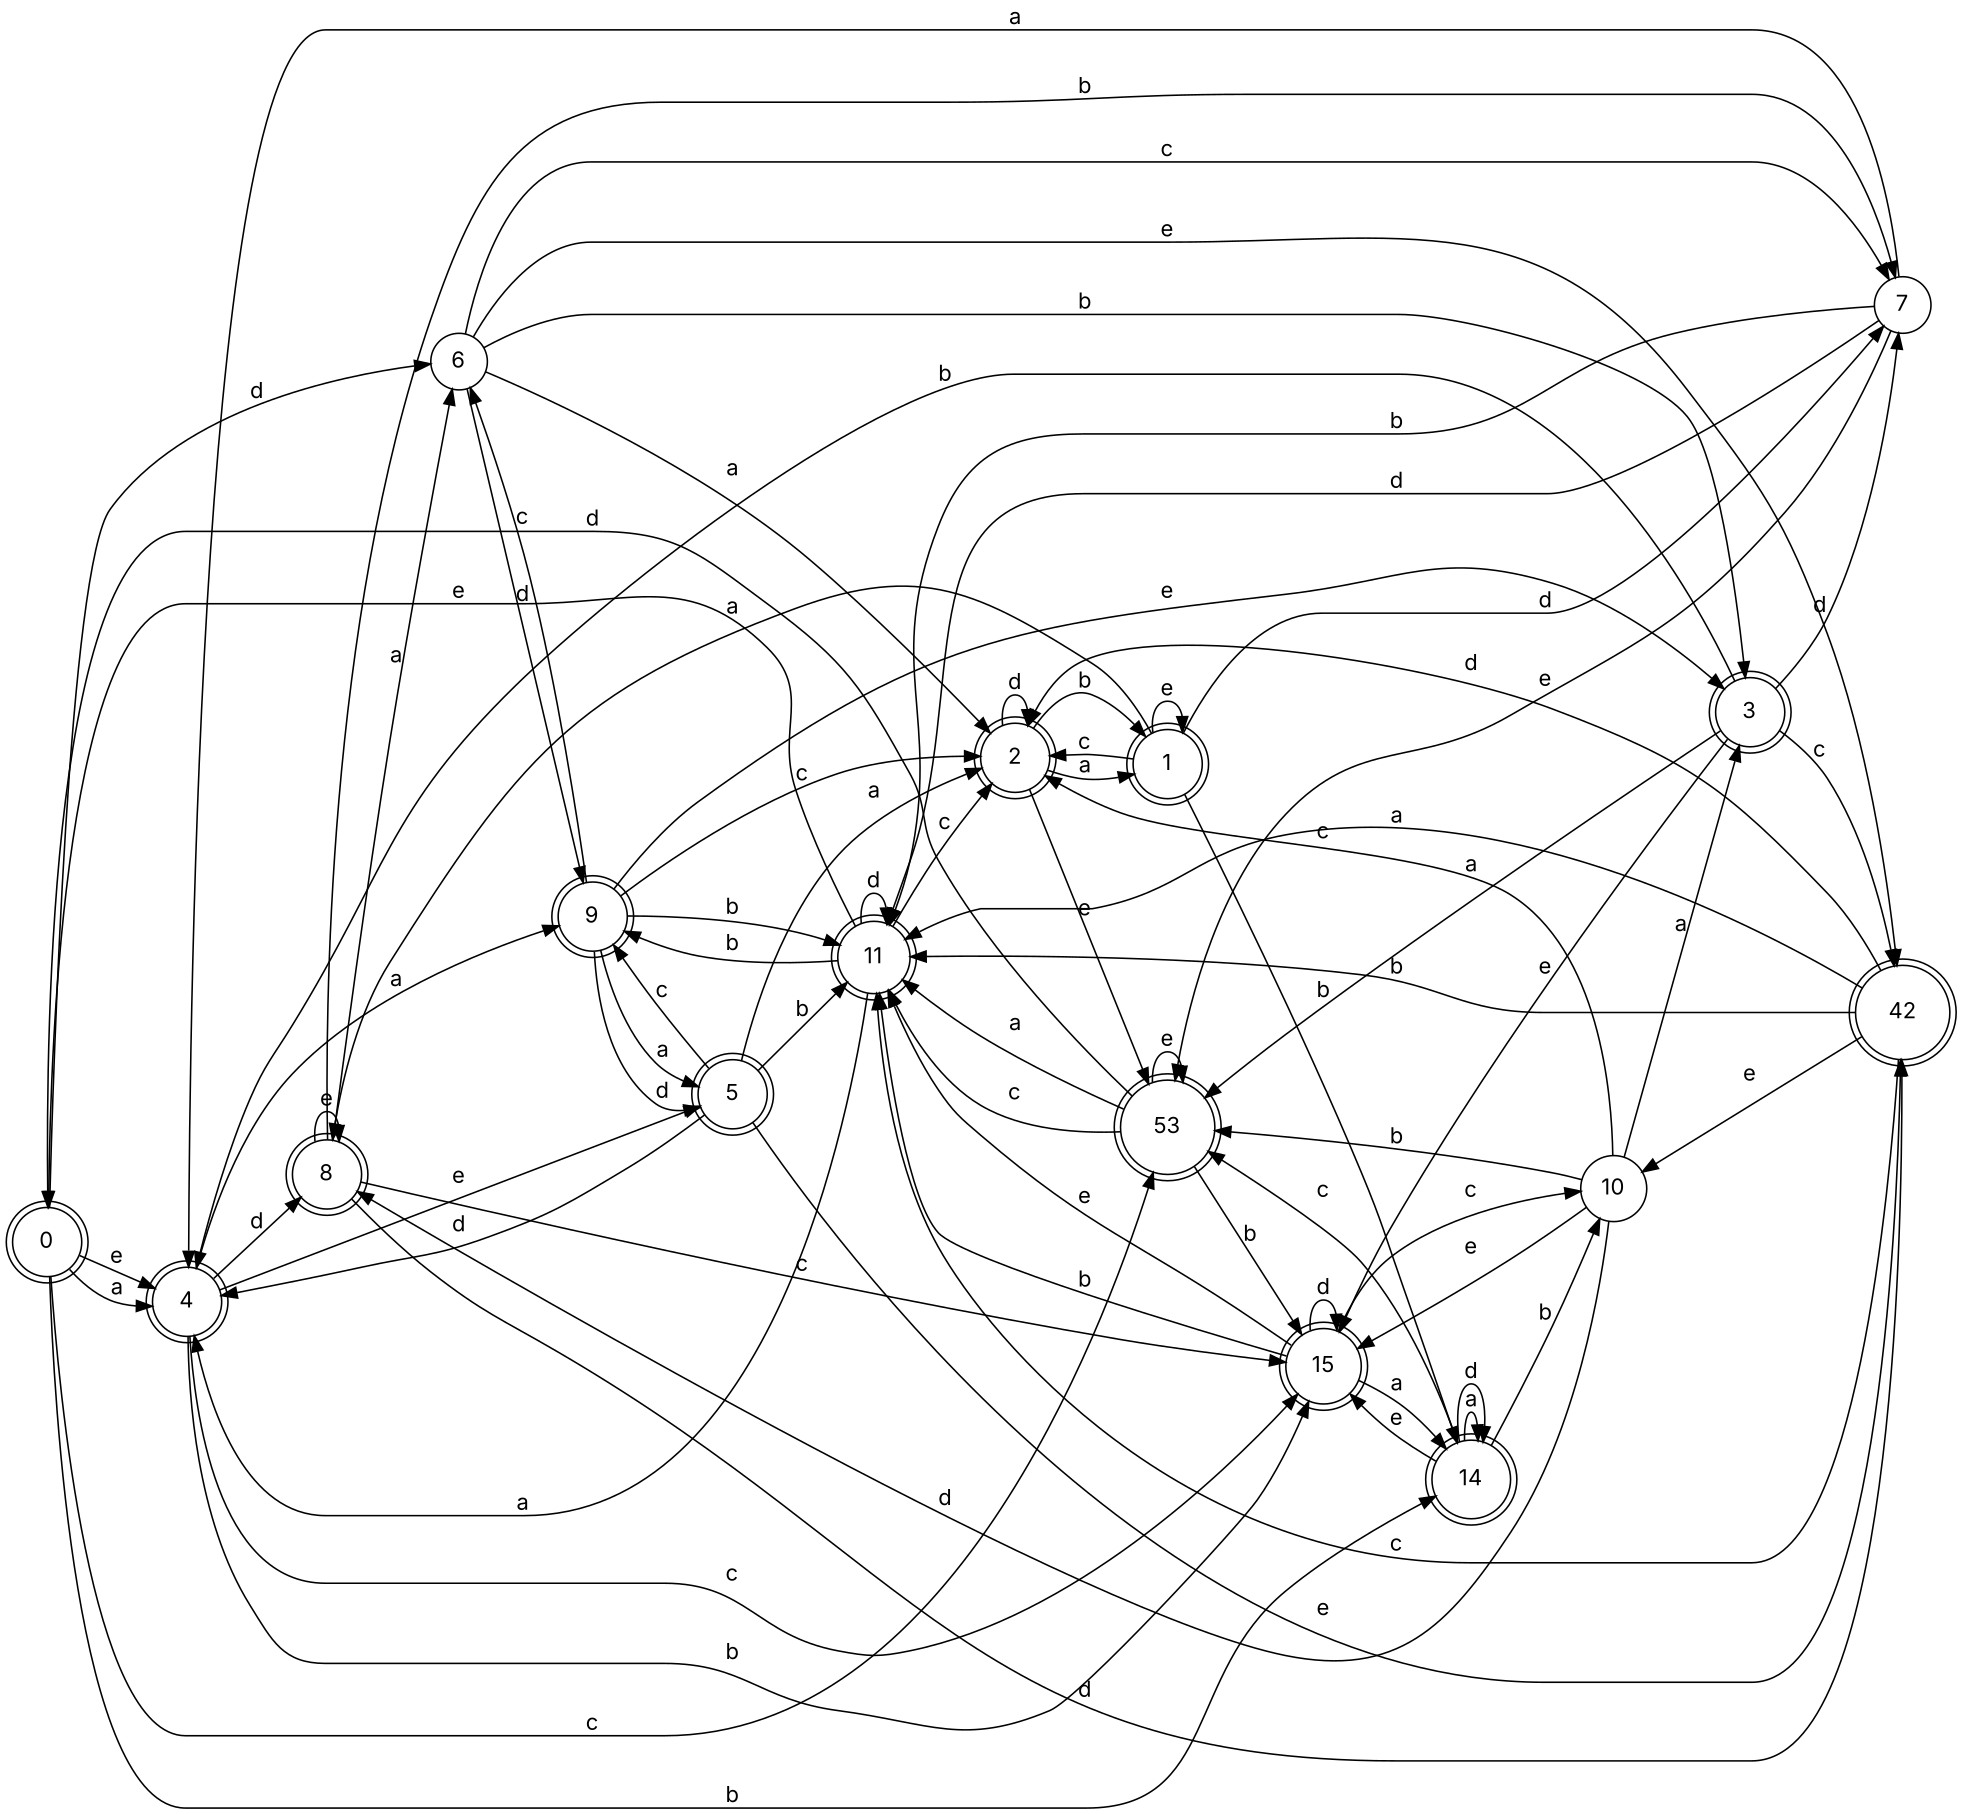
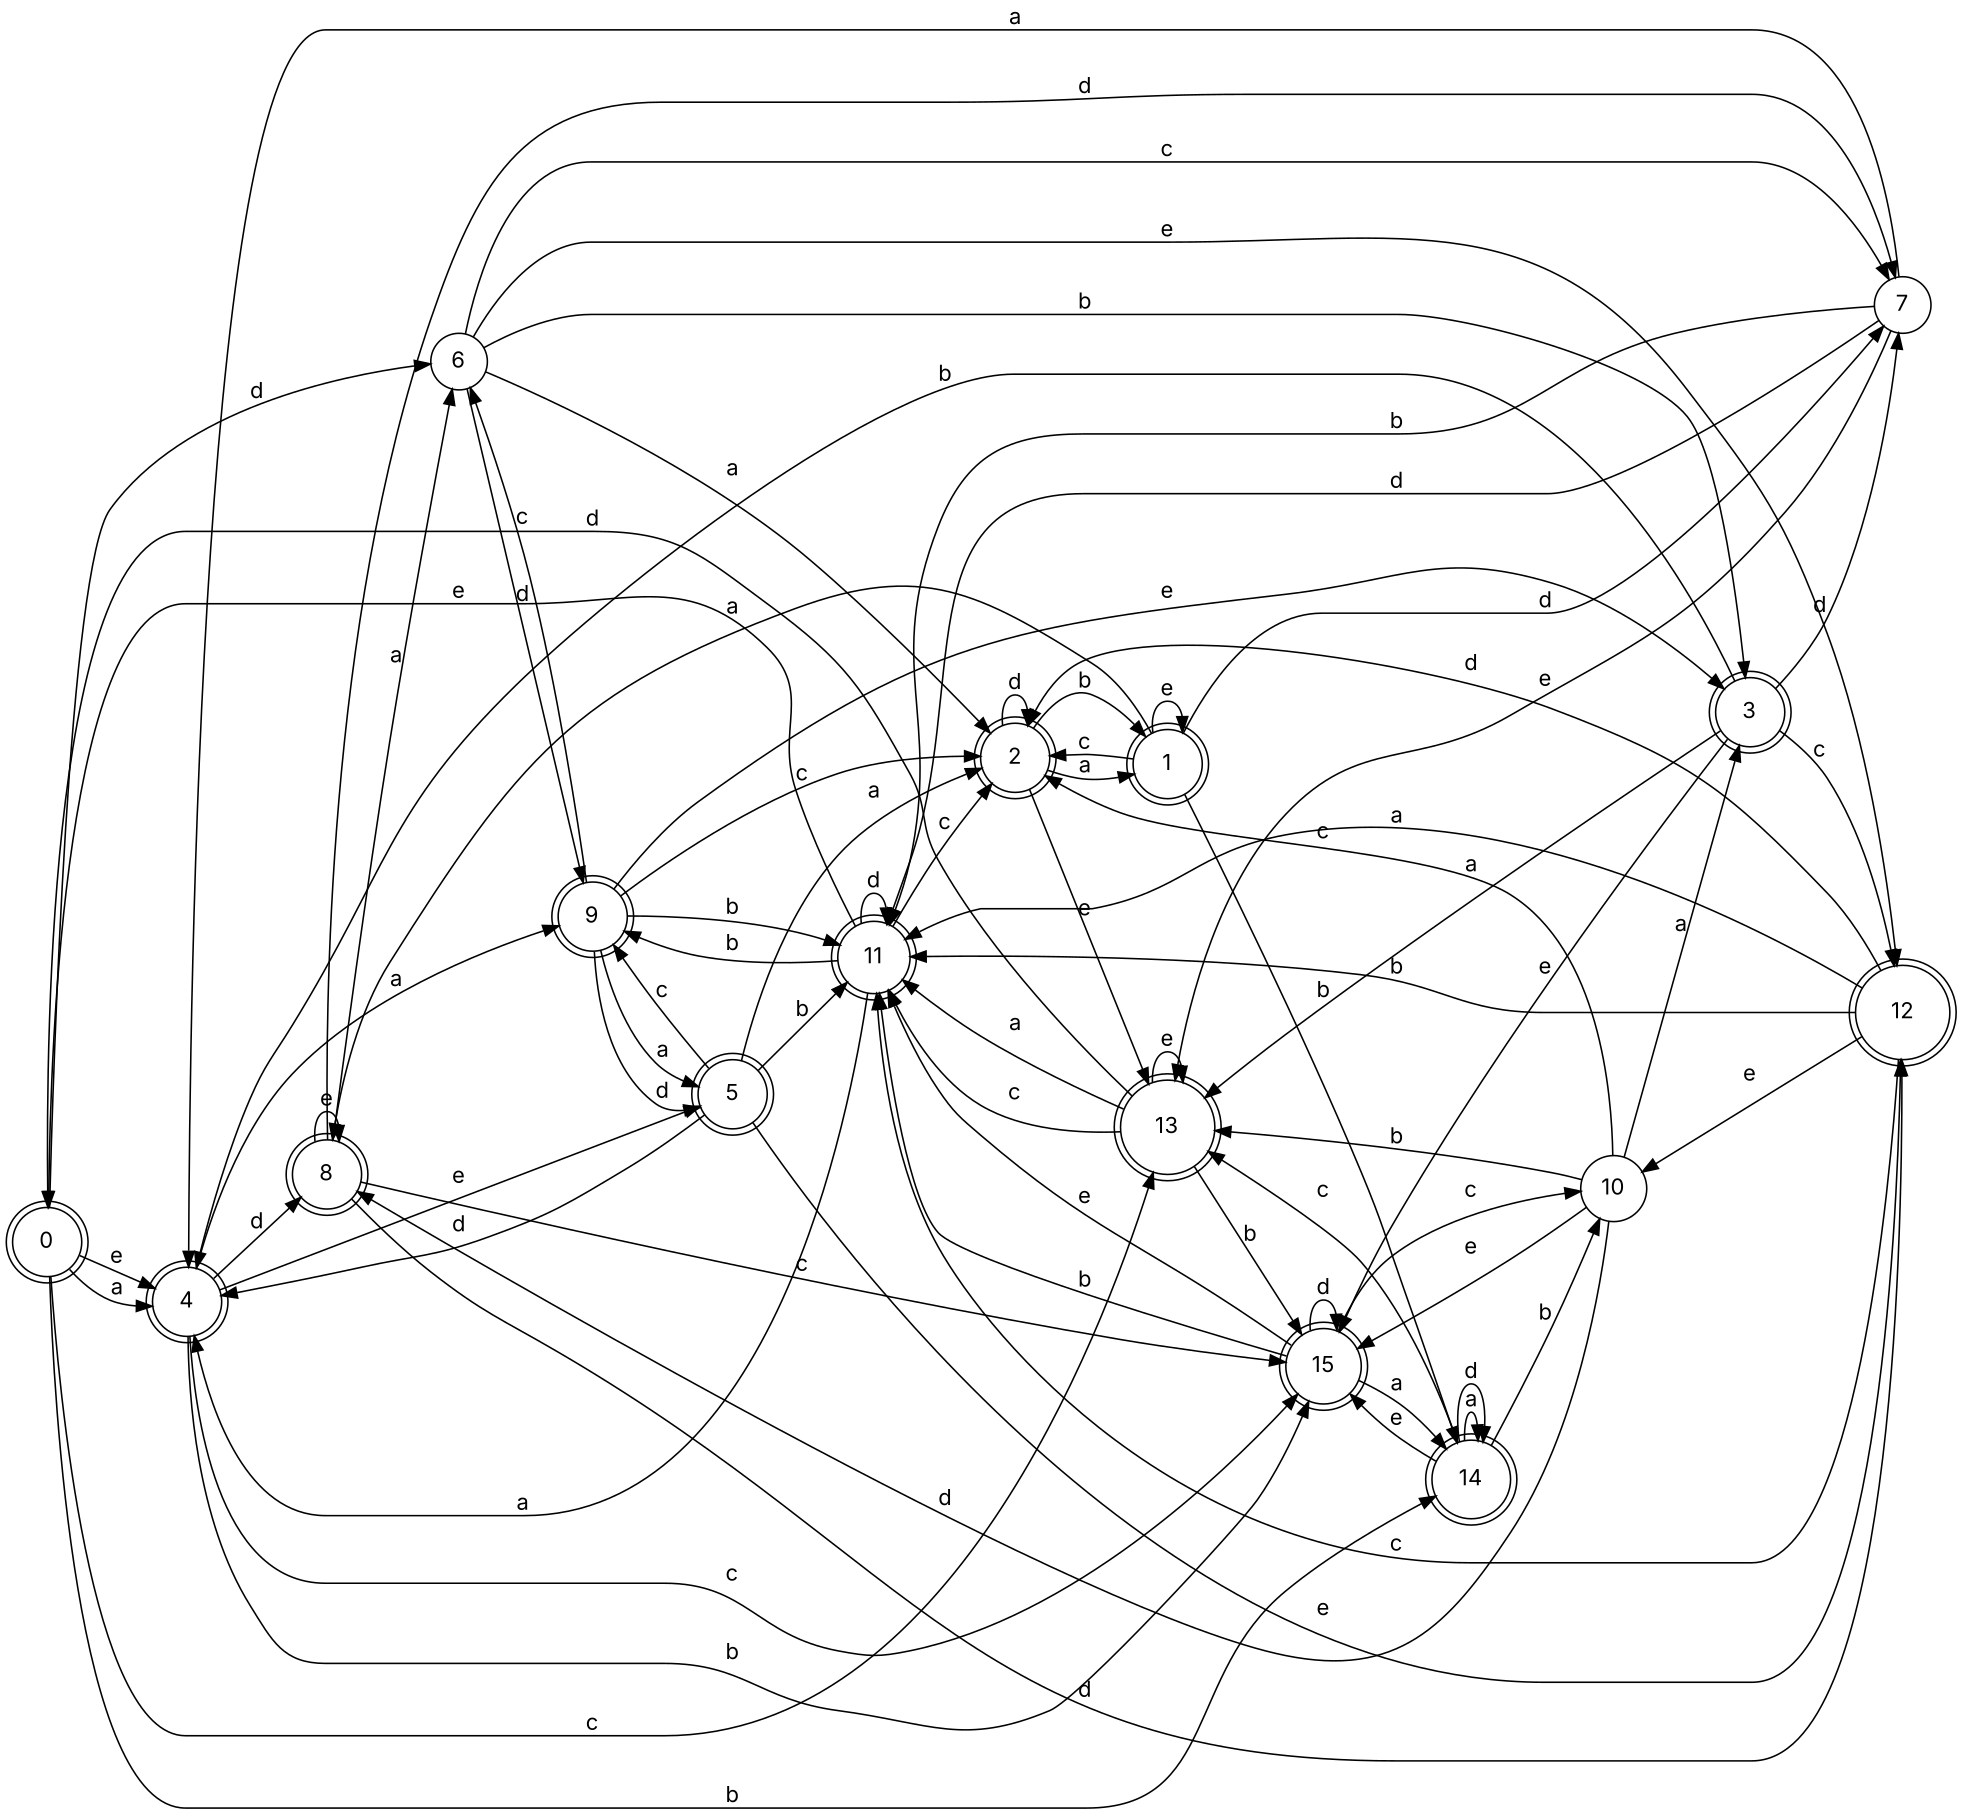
(1085, 87) -> (1085, 87)
(1903, 1013) -> (1903, 1013)
(1168, 1127) -> (1168, 1127)
